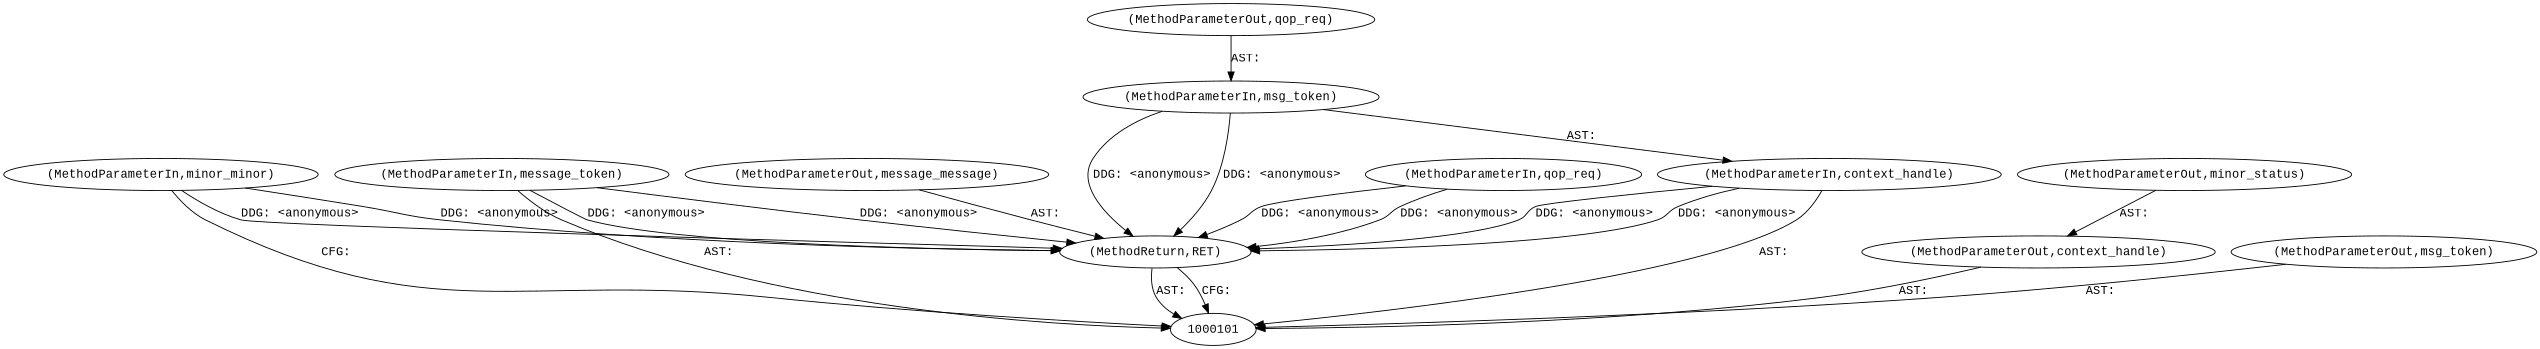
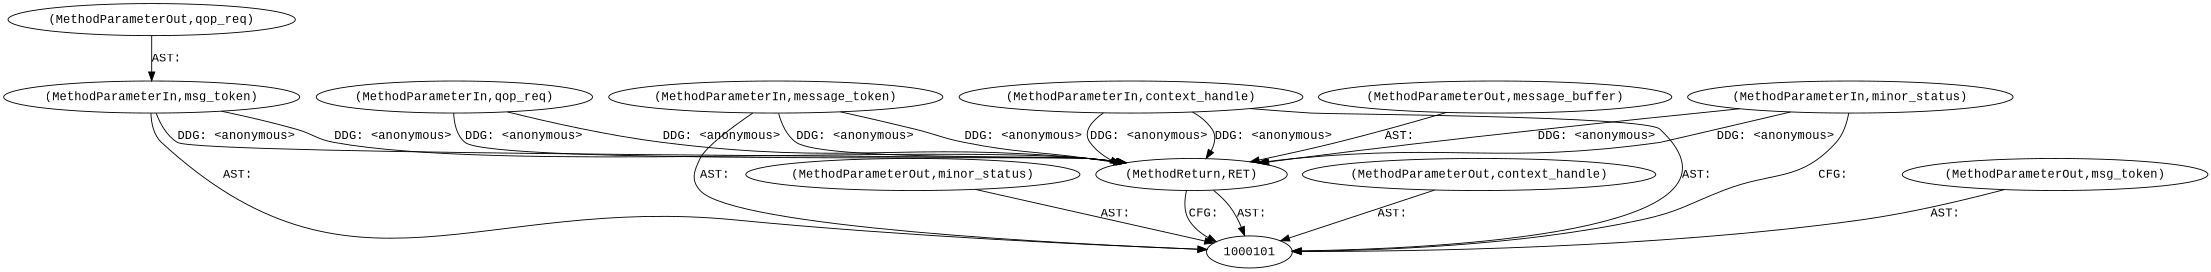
(1523, 135) -> (651, 217)
(161, 174) -> (1850, 97)
(867, 174) -> (1495, 97)
(2116, 211) -> (1090, 215)
